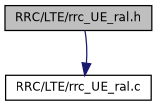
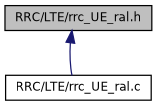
(87, 47) -> (70, 59)
